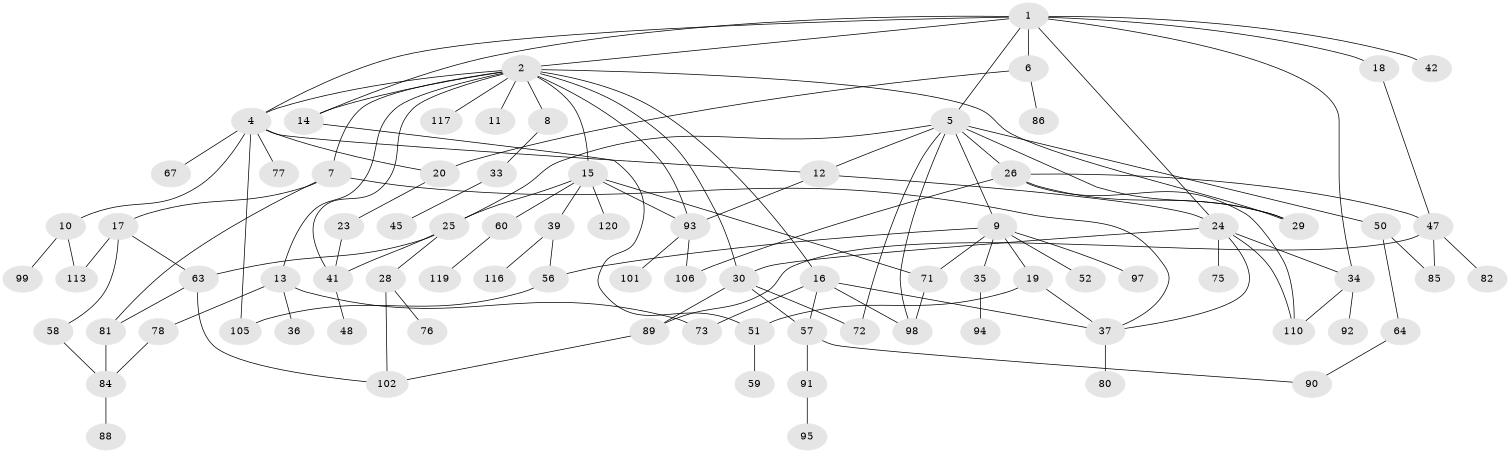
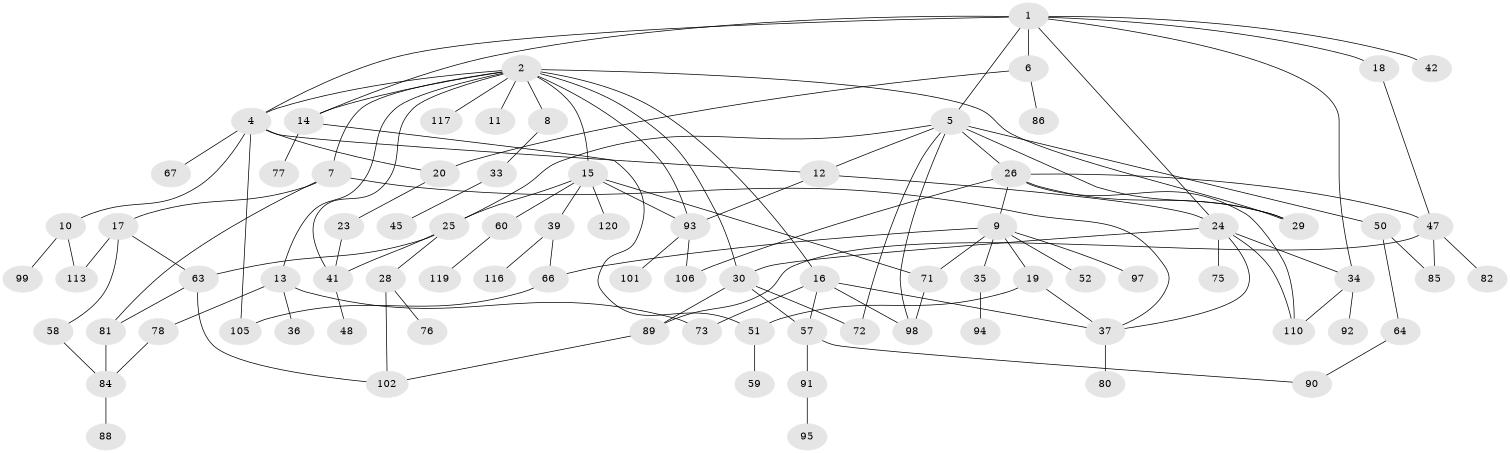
(775, 42) -> none
(265, 148) -> (292, 147)
(974, 174) -> (1004, 200)
(549, 279) -> (549, 279)
